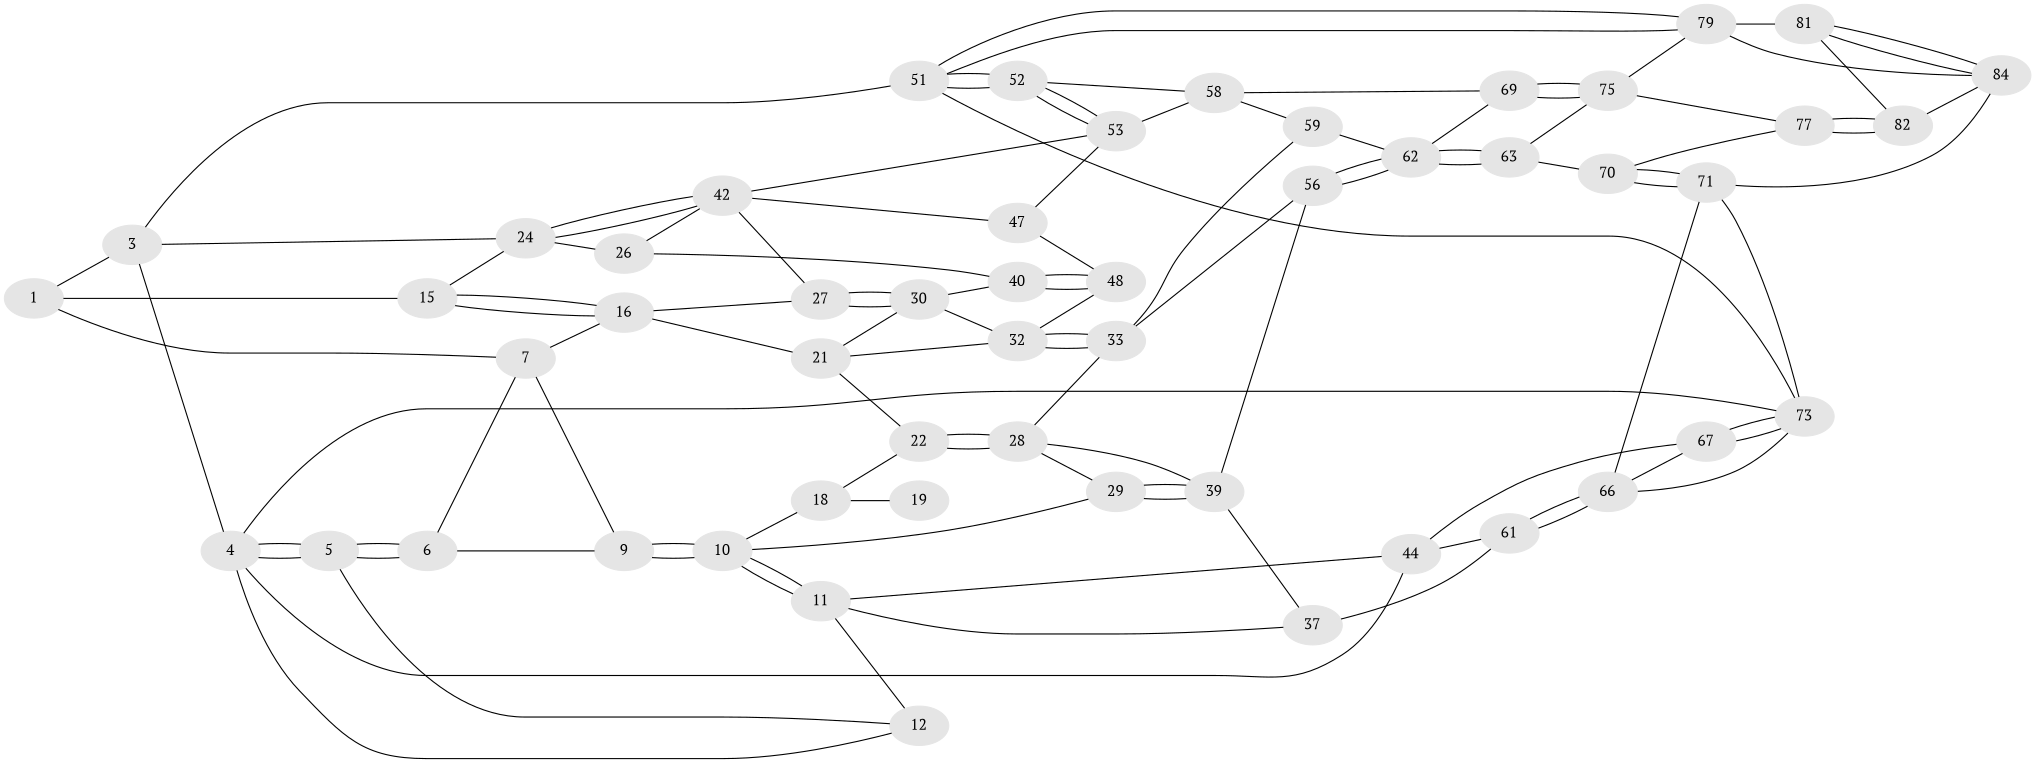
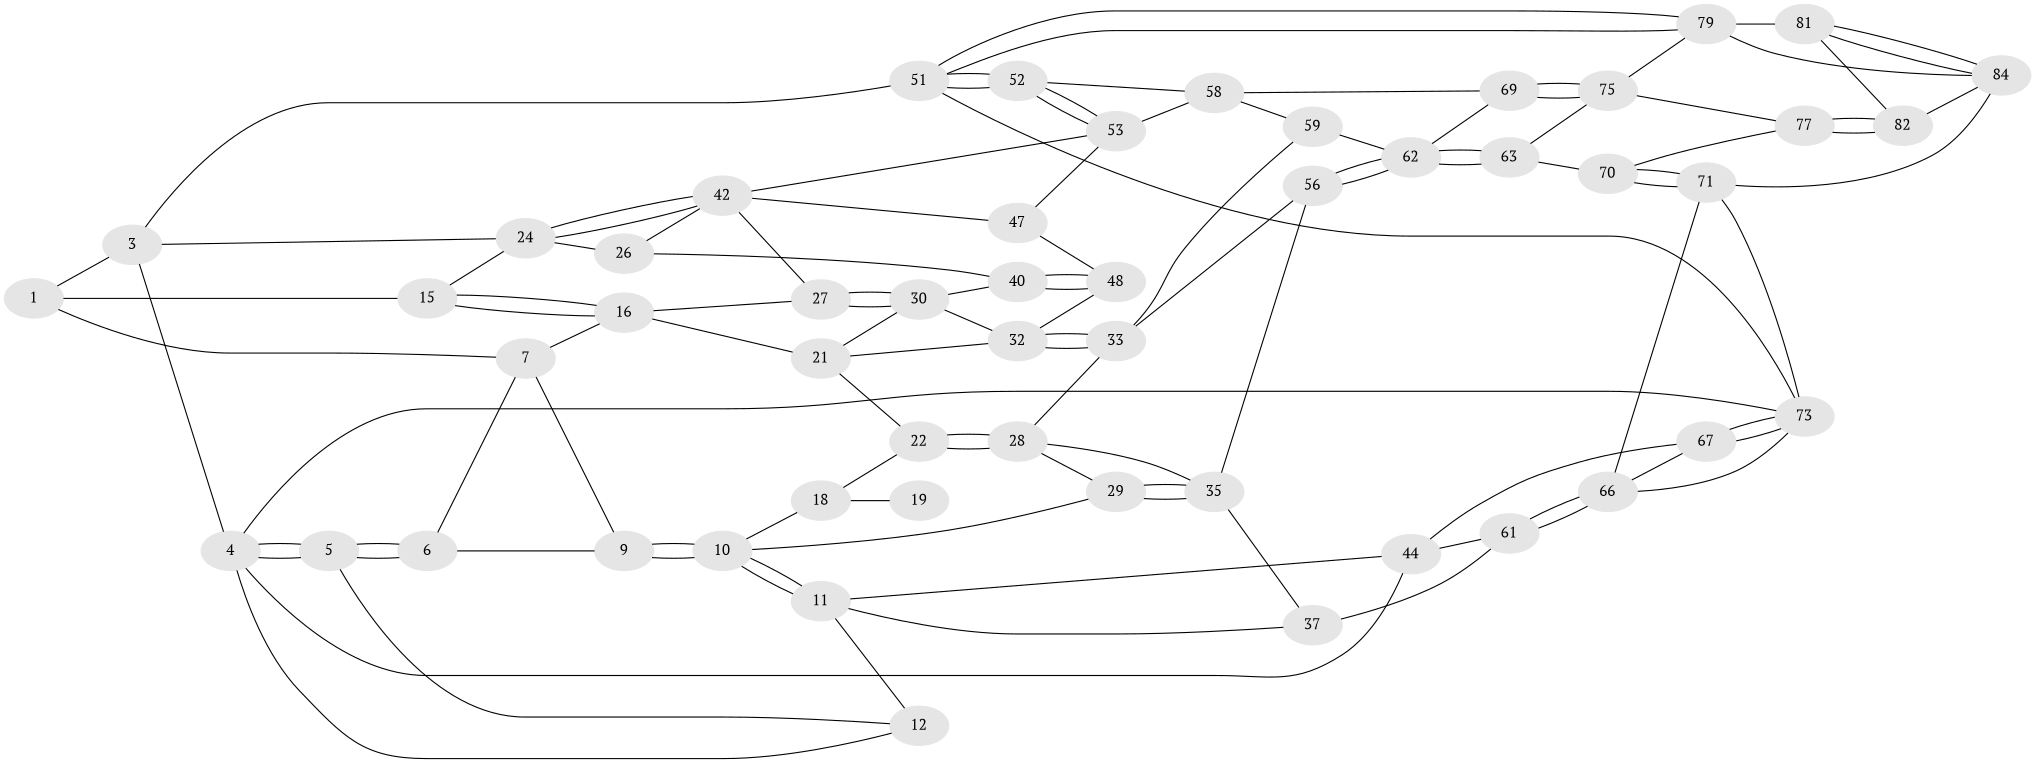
(1214, 492) -> (1214, 492)
